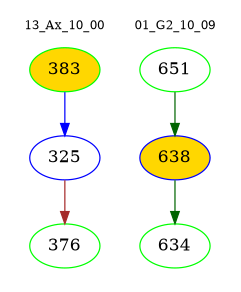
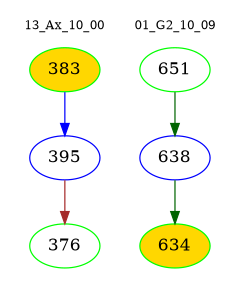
(65, 158) -> (65, 158)
(175, 158) -> (175, 158)
(175, 246) -> (175, 246)
